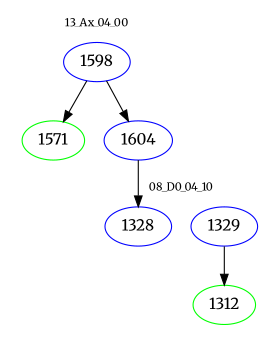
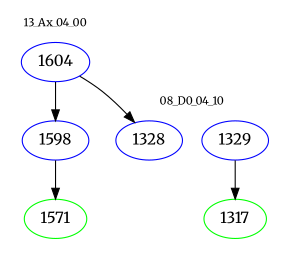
(115, 96) -> (56, 96)
(224, 305) -> (235, 219)
